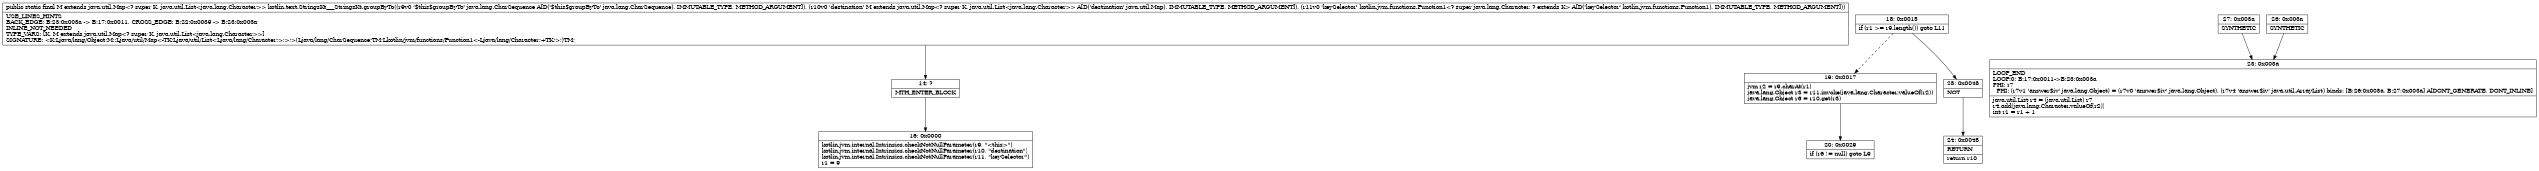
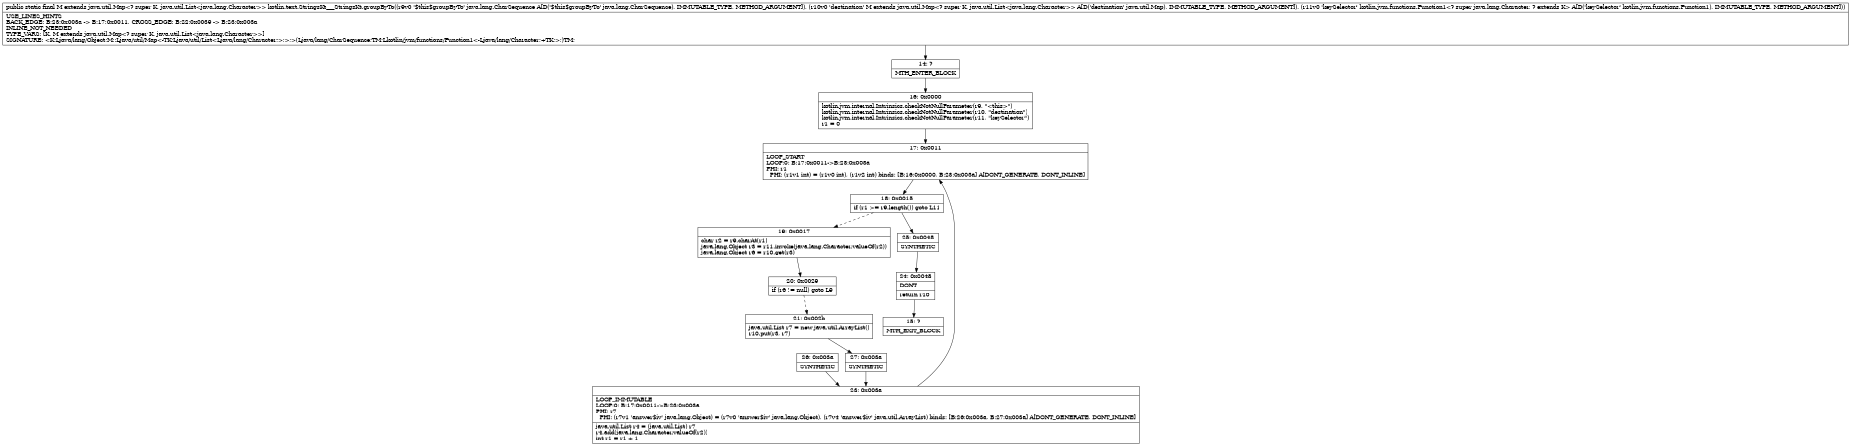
(2009, 73) -> (624, 400)
(1780, 87) -> (734, 241)
(1954, 93) -> (918, 247)
(1960, 150) -> (908, 286)
none -> (926, 162)
(831, 163) -> (831, 124)
none -> (809, 327)
none -> (913, 327)
